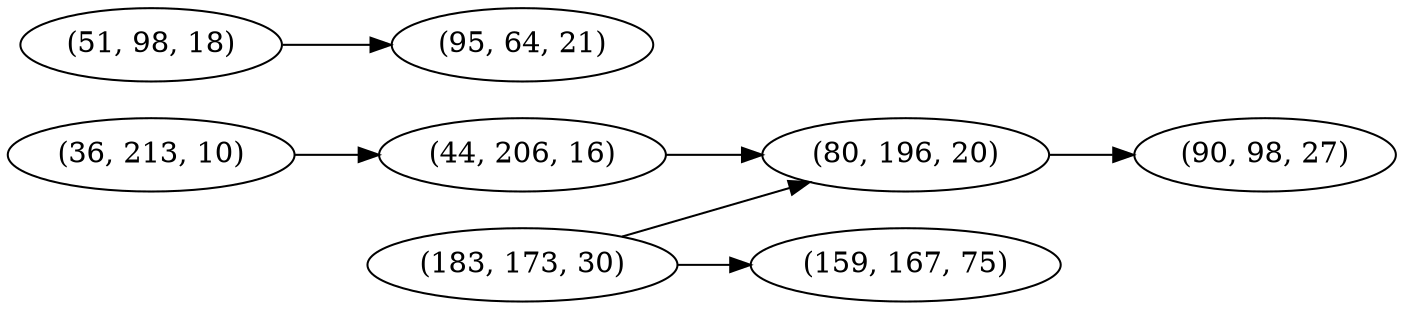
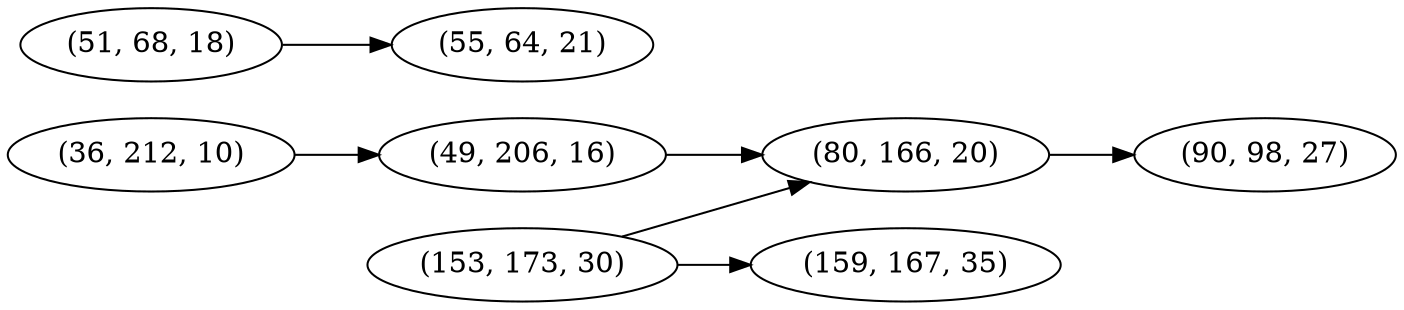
(151, 45) -> (151, 45)
(522, 45) -> (522, 45)
(151, 155) -> (151, 155)
(522, 155) -> (522, 155)
(906, 155) -> (906, 155)
(522, 265) -> (522, 265)
(906, 265) -> (906, 265)
